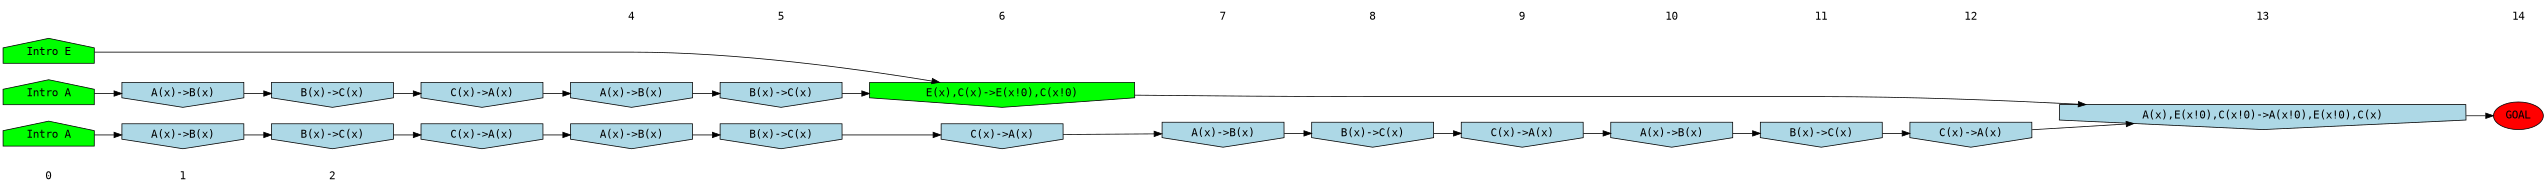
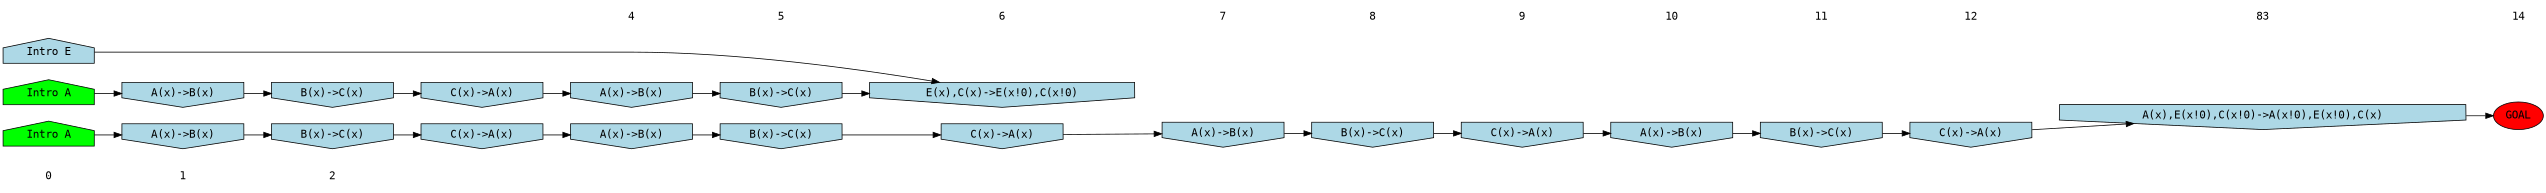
(2263, 17) -> (2263, 17)
(49, 52) -> (49, 52)
(1002, 94) -> (1002, 94)
(1606, 97) -> none
